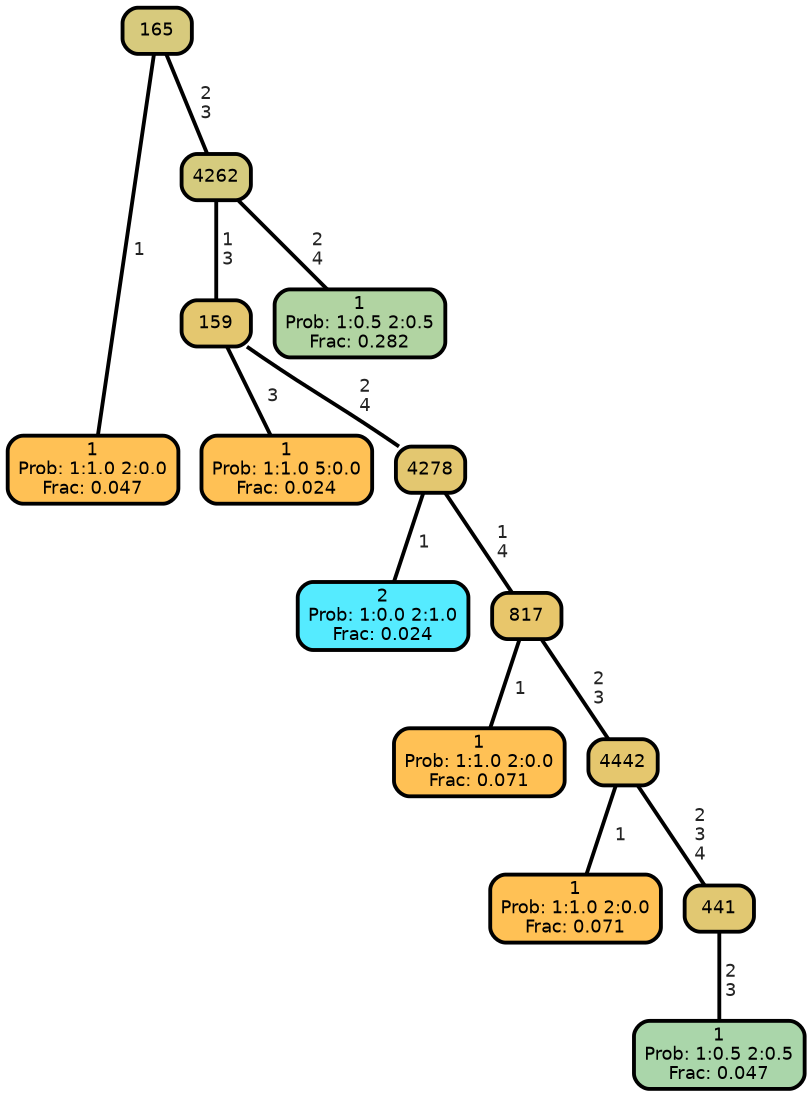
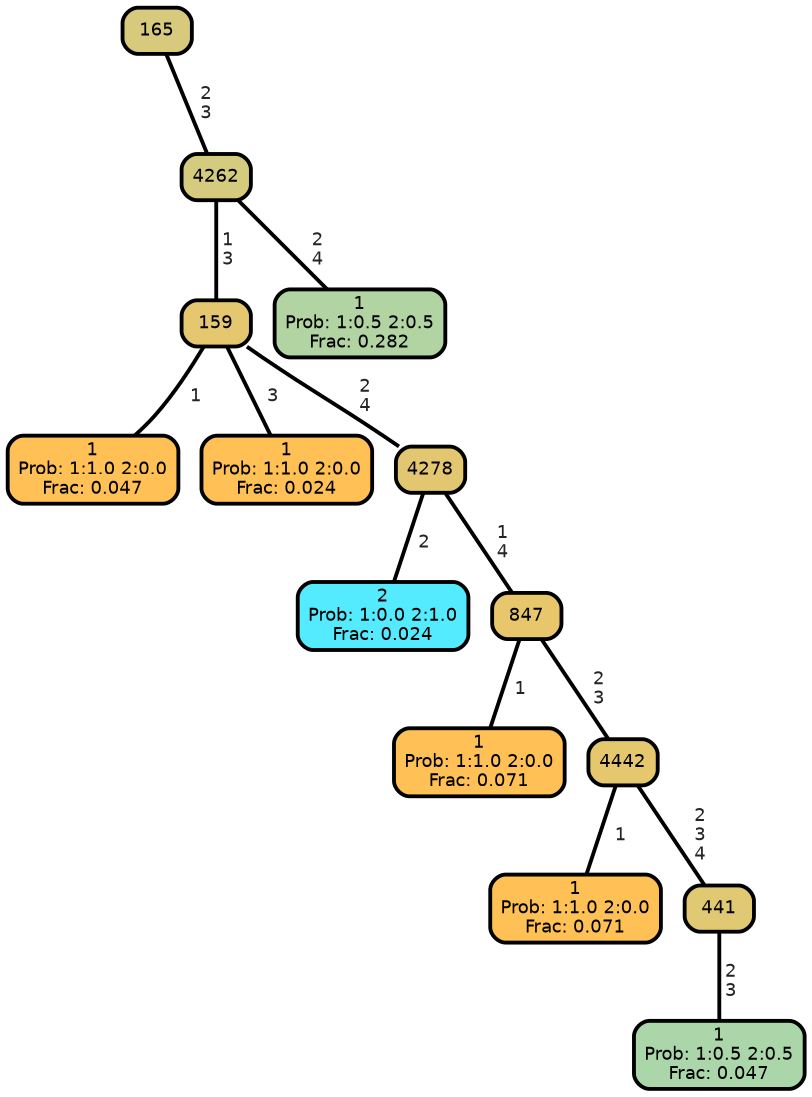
(126, 245) -> (172, 394)
(287, 470) -> (287, 470)
(422, 543) -> (422, 543)
(527, 616) -> (527, 616)
